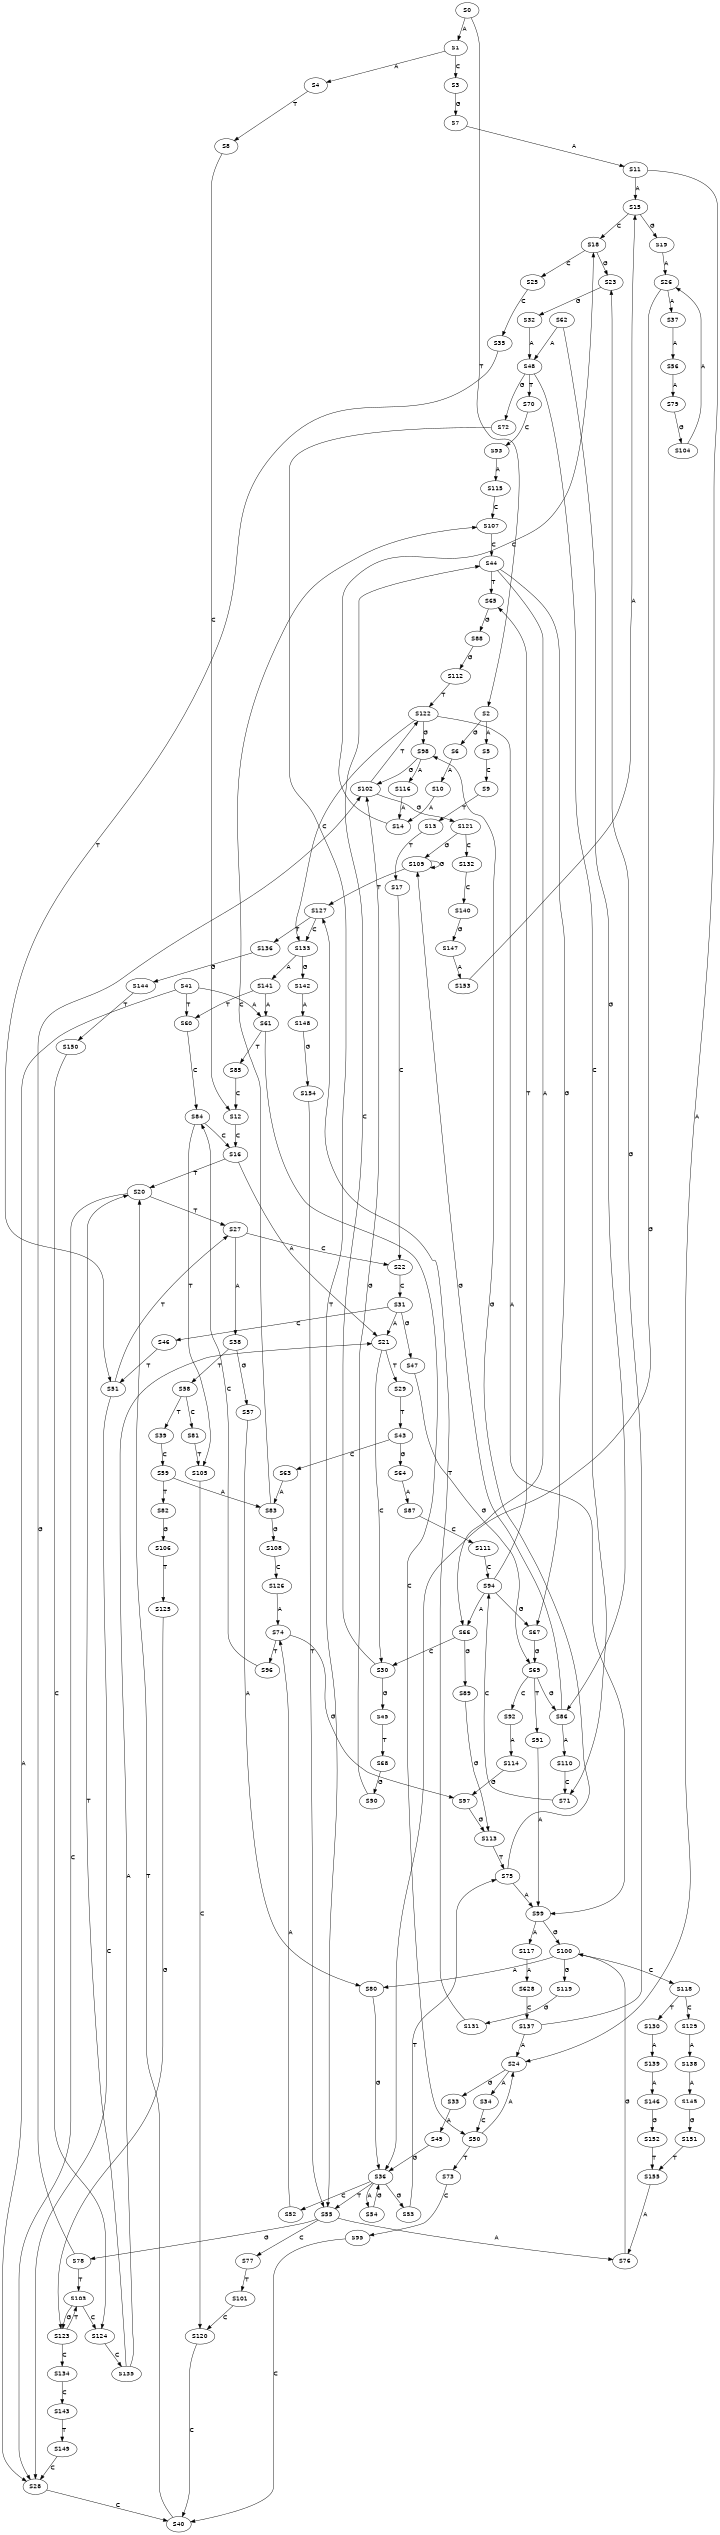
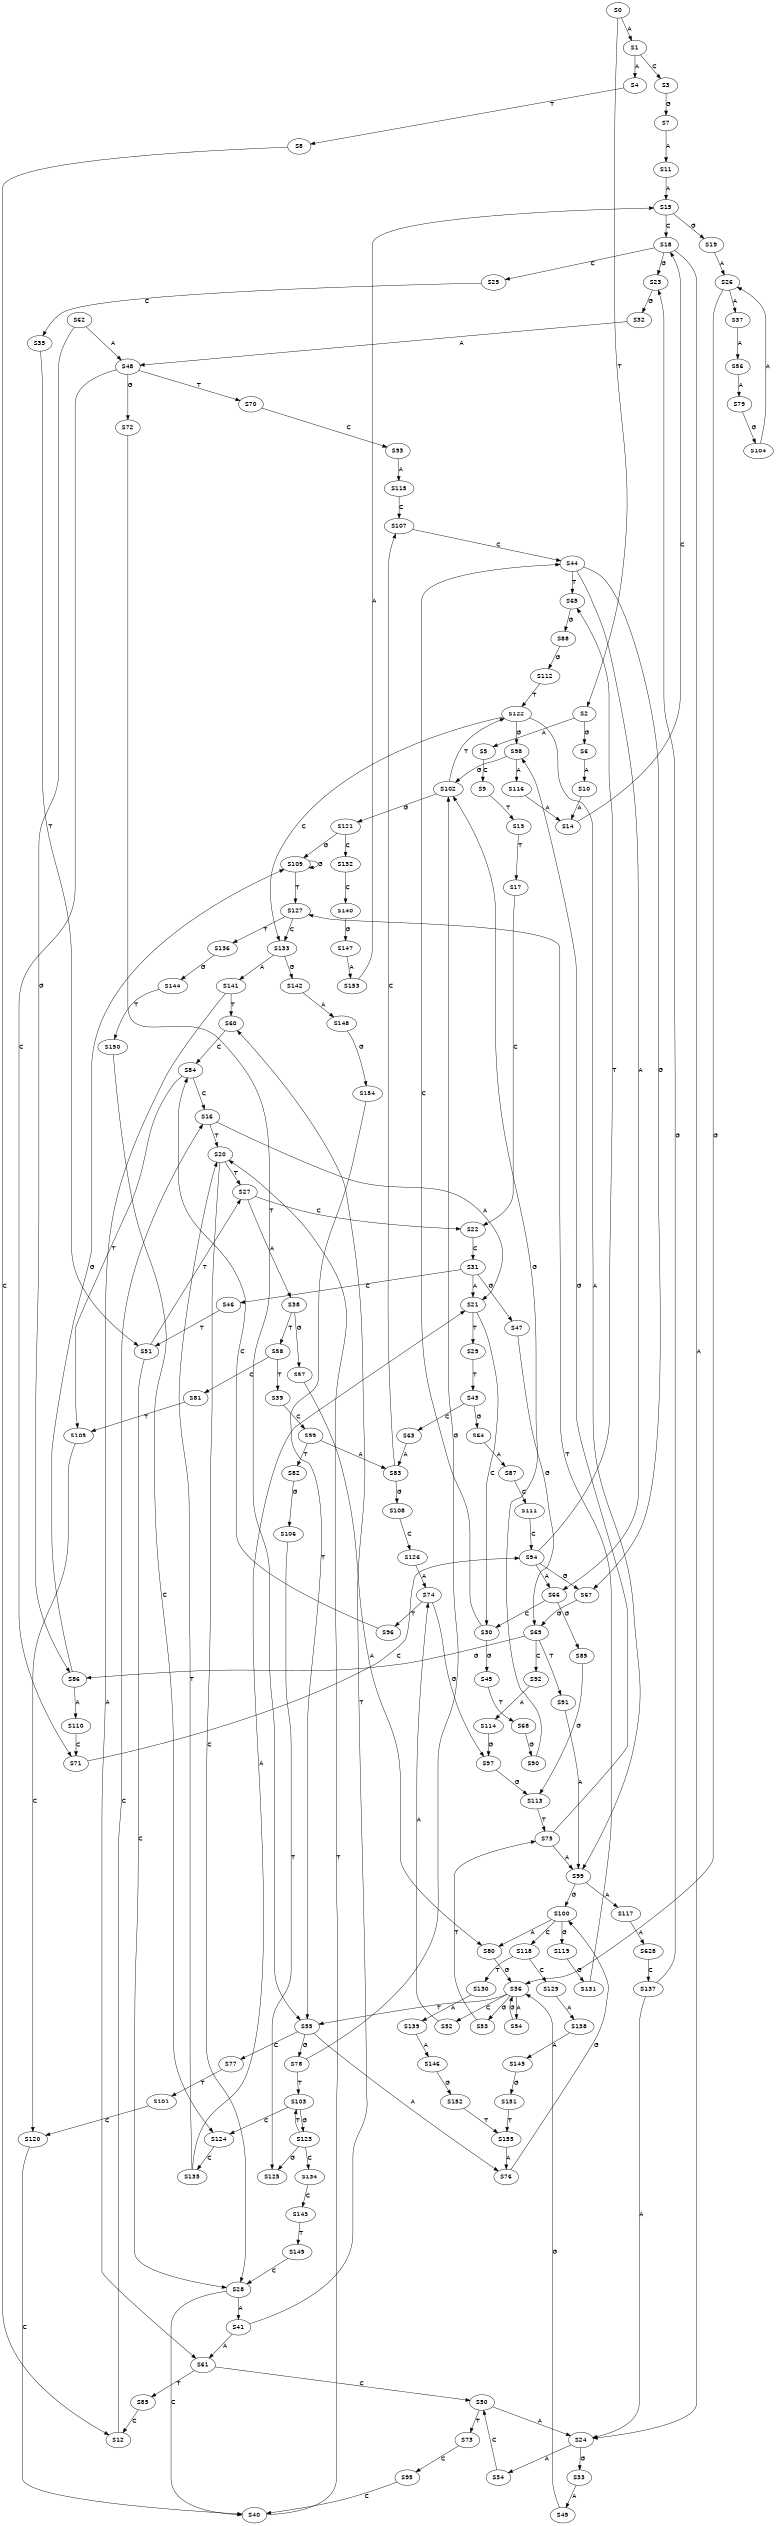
(693, 1132) -> (697, 1377)
(22, 1692) -> (238, 2306)
(163, 1985) -> (290, 2157)
